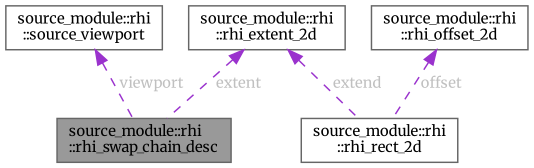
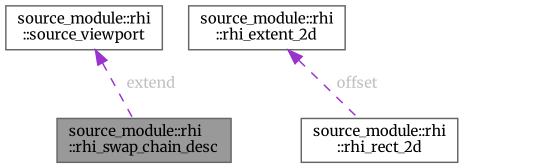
(450, 28) -> none
(150, 84) -> (150, 84)
(356, 84) -> (356, 84)
(200, 89) -> none
